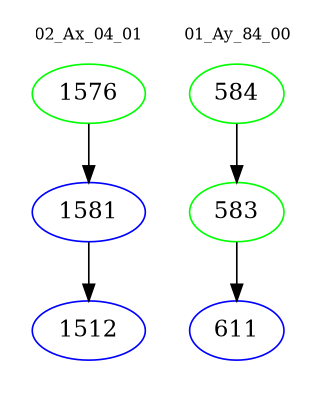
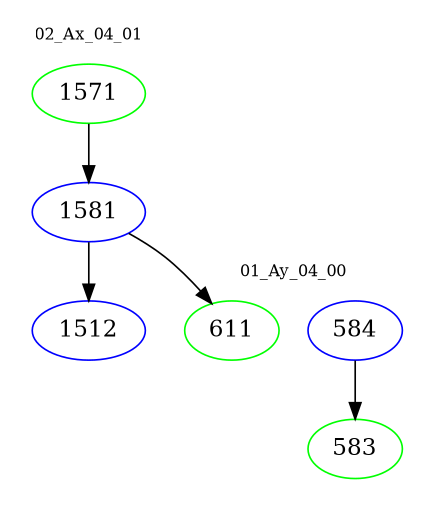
(238, 35) -> (294, 272)
(89, 94) -> (89, 94)
(237, 94) -> (355, 331)
(237, 263) -> (181, 271)
(237, 331) -> (232, 331)
